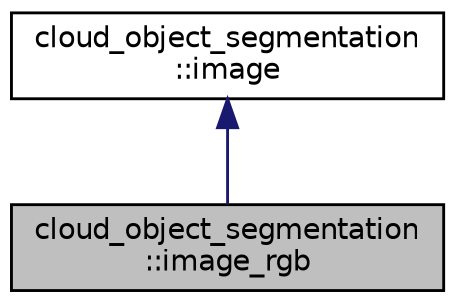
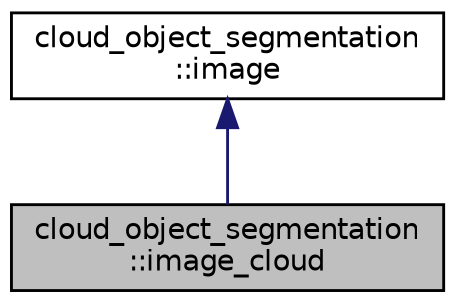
(228, 248) -> (228, 248)
